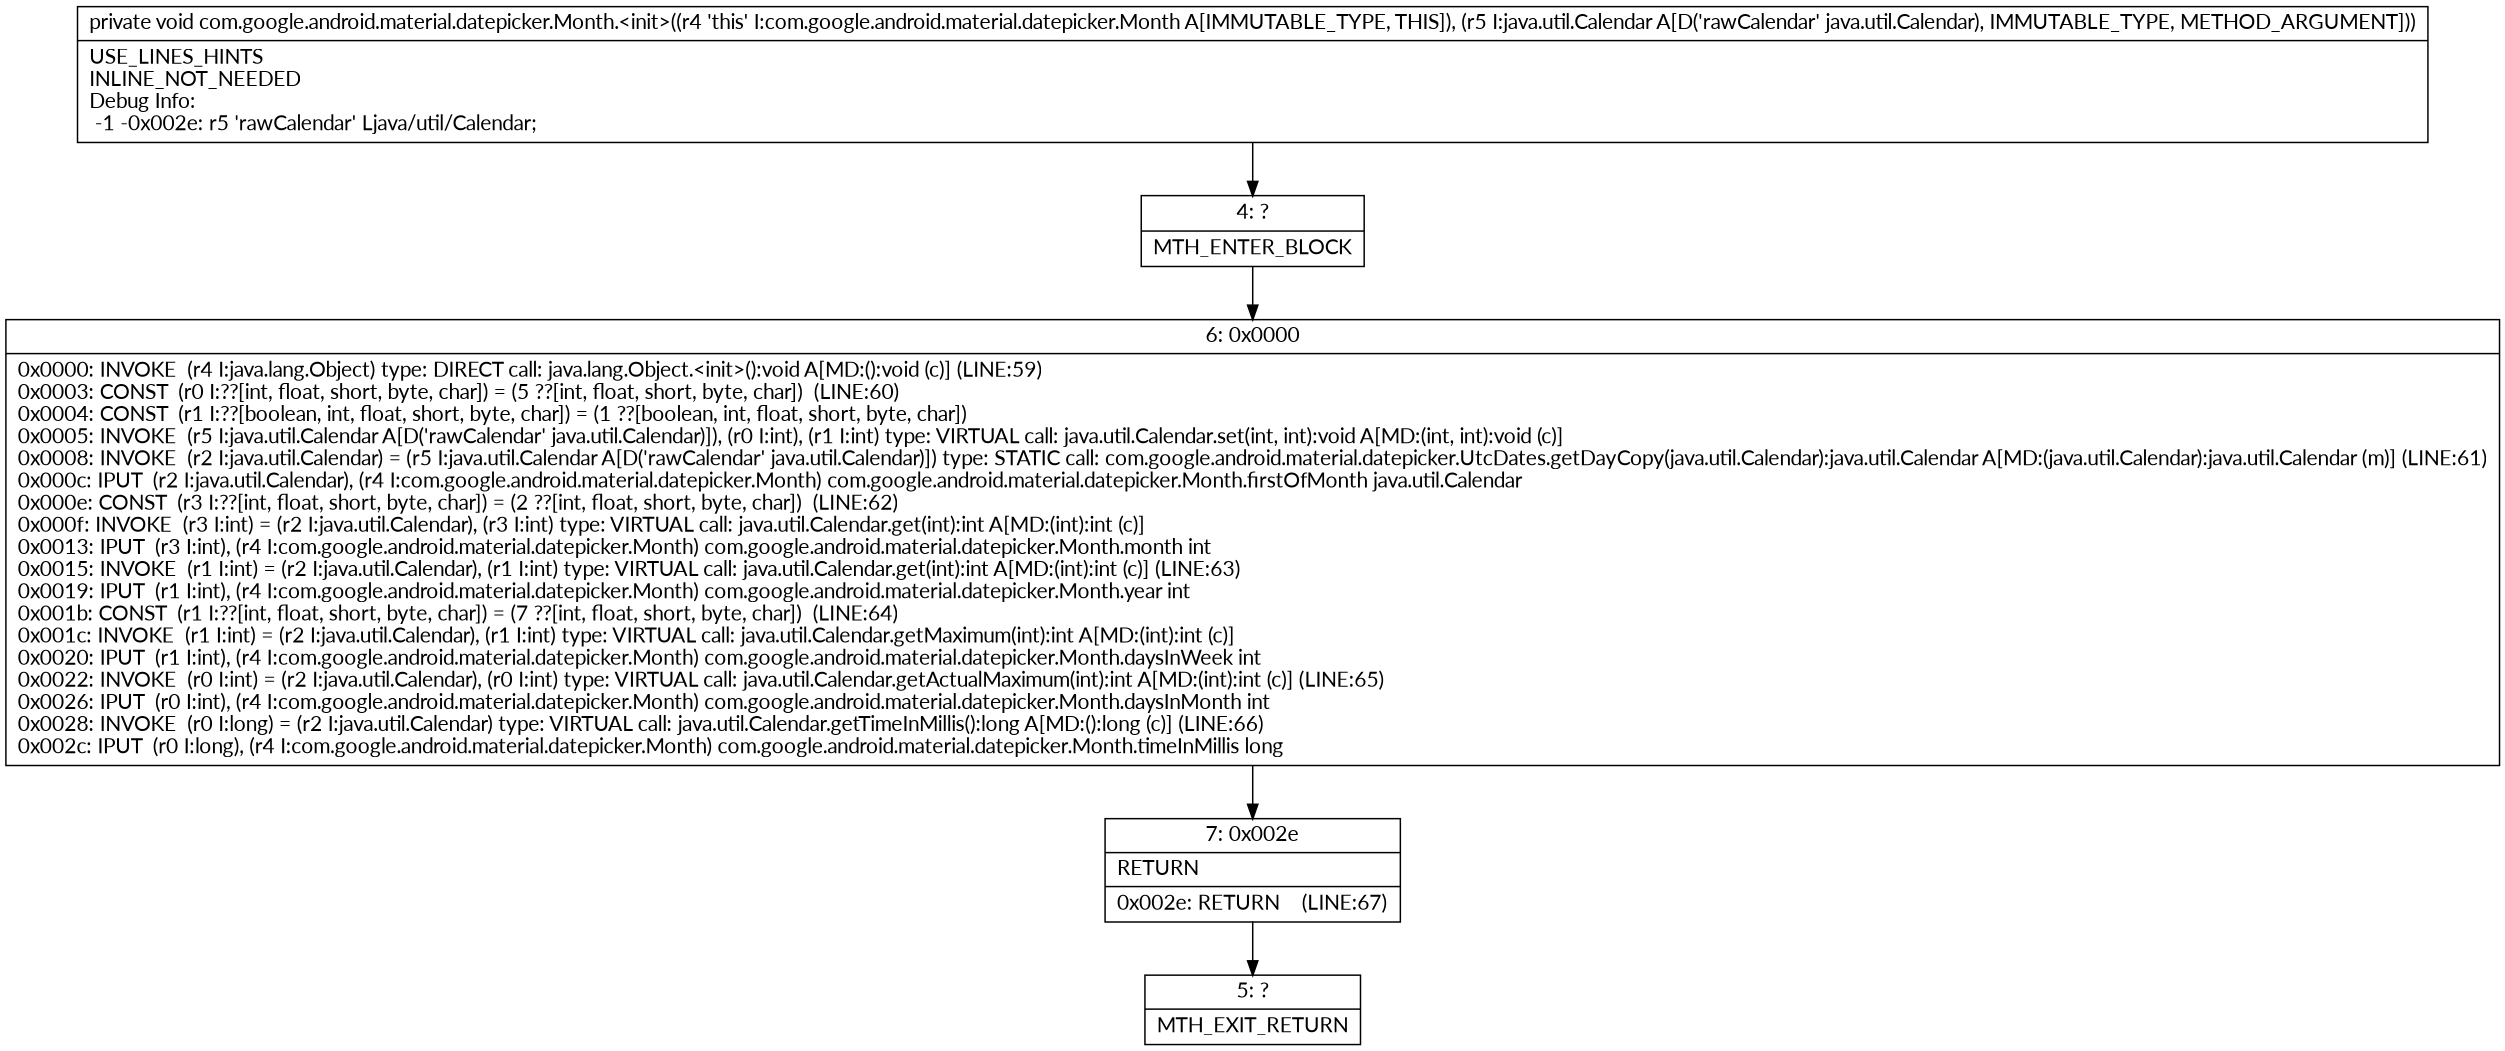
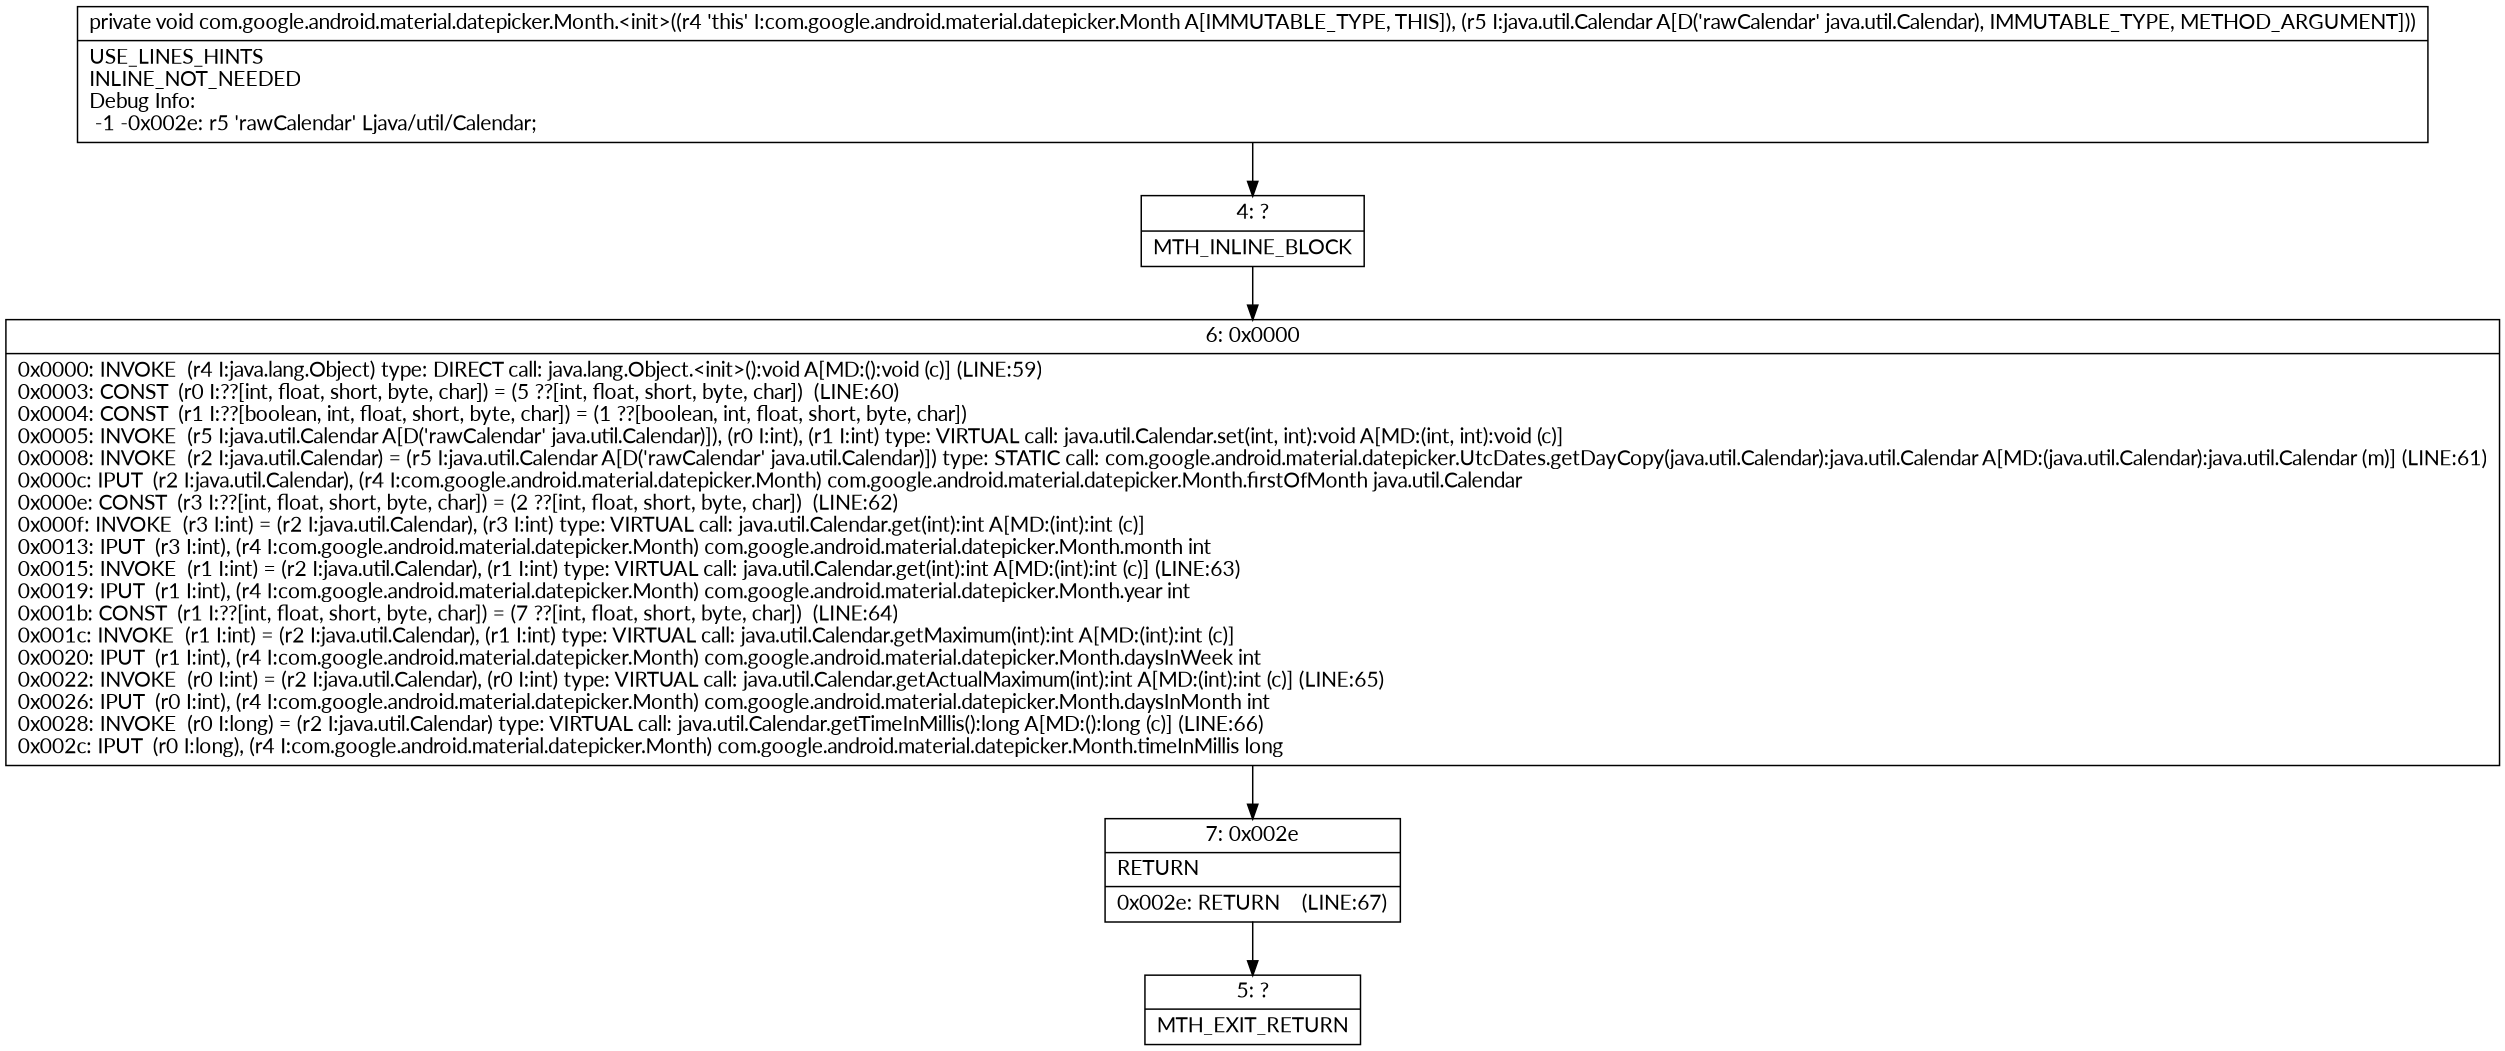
(1253, 248) -> (1253, 248)
